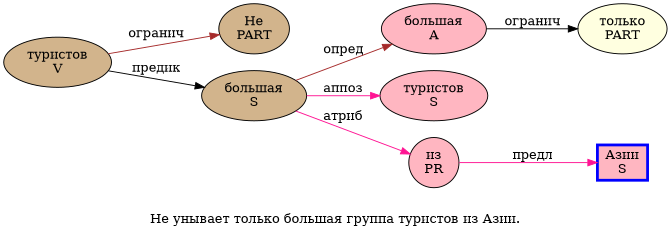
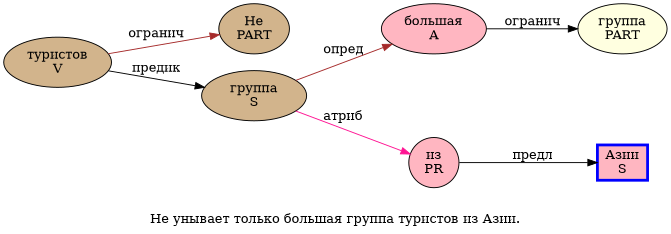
(622, 29) -> (622, 29)
(254, 96) -> (254, 96)
(434, 96) -> none
(523, 163) -> (523, 163)
